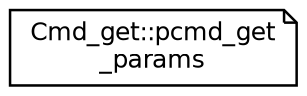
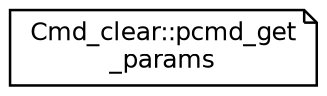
(153, 48) -> (163, 48)
